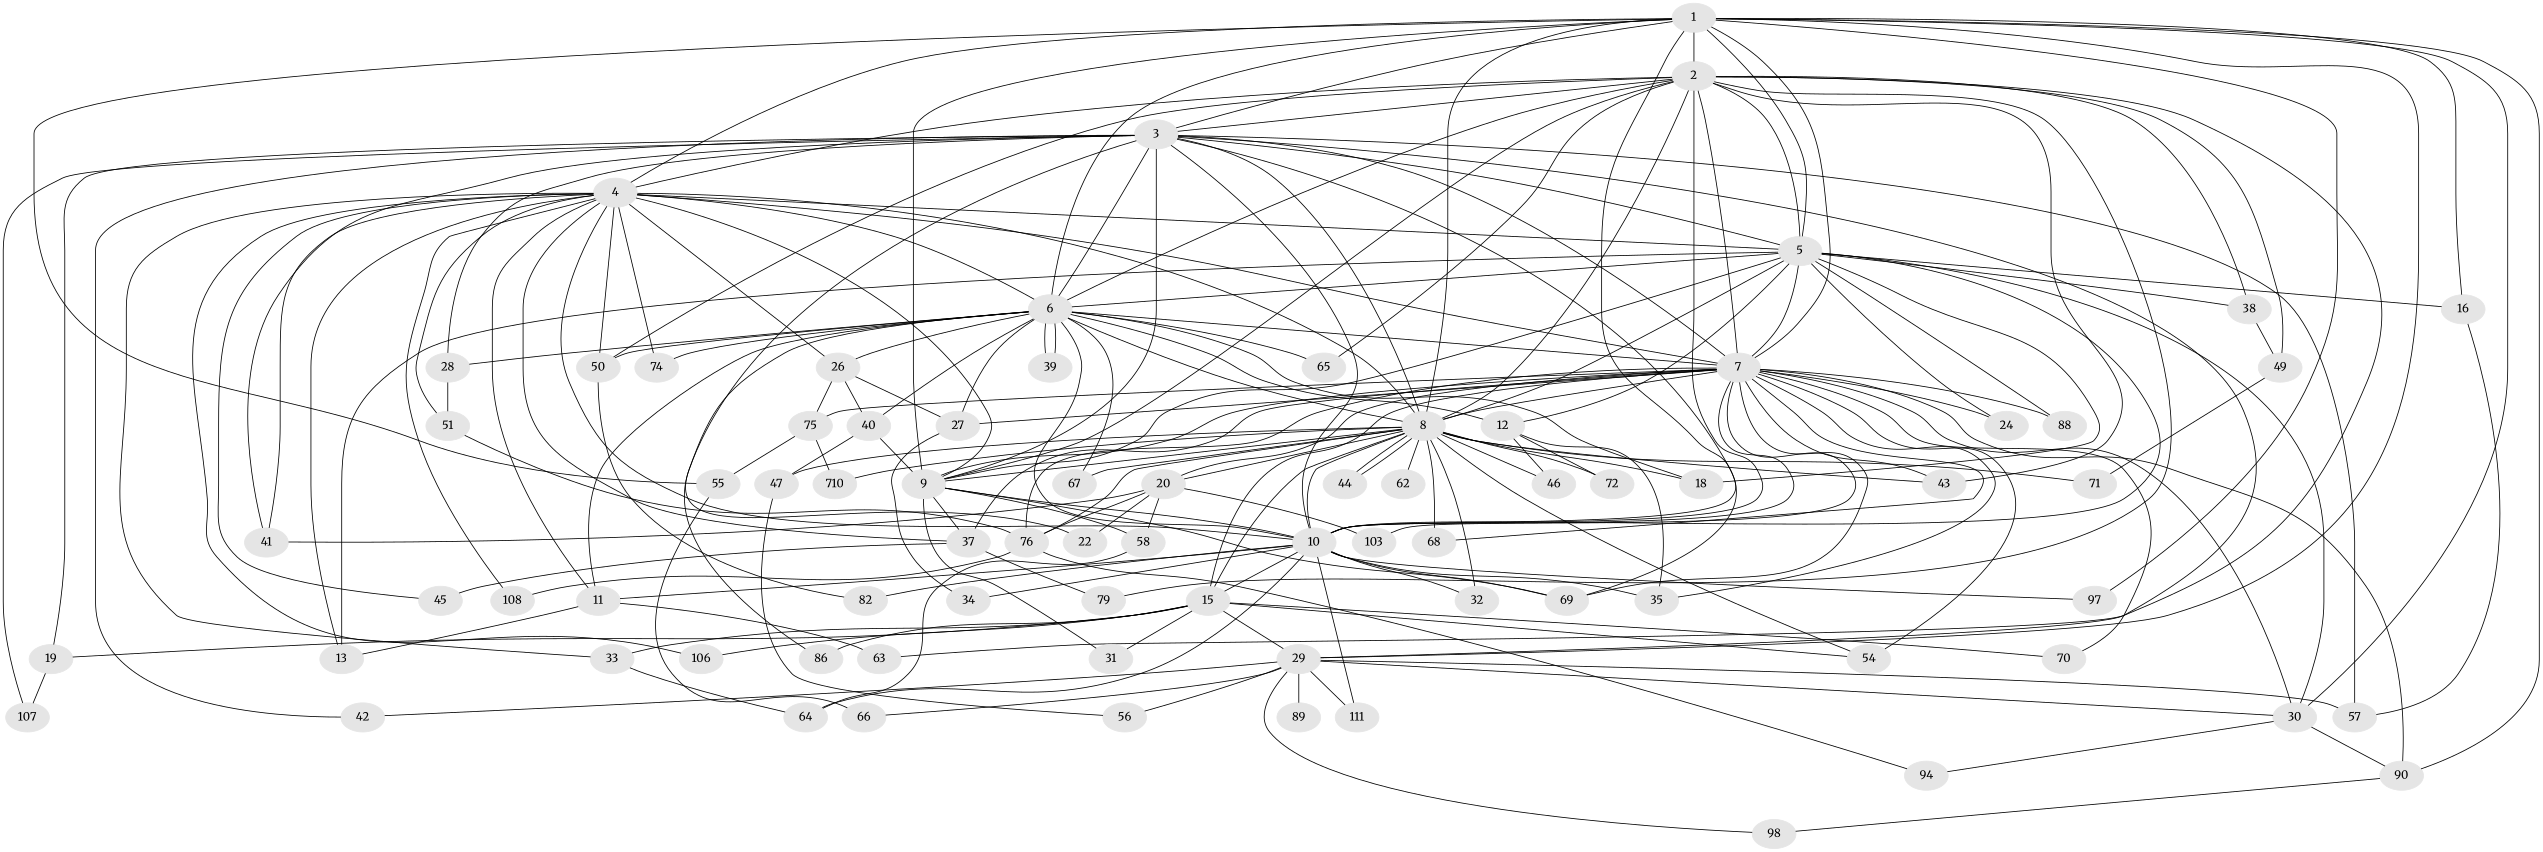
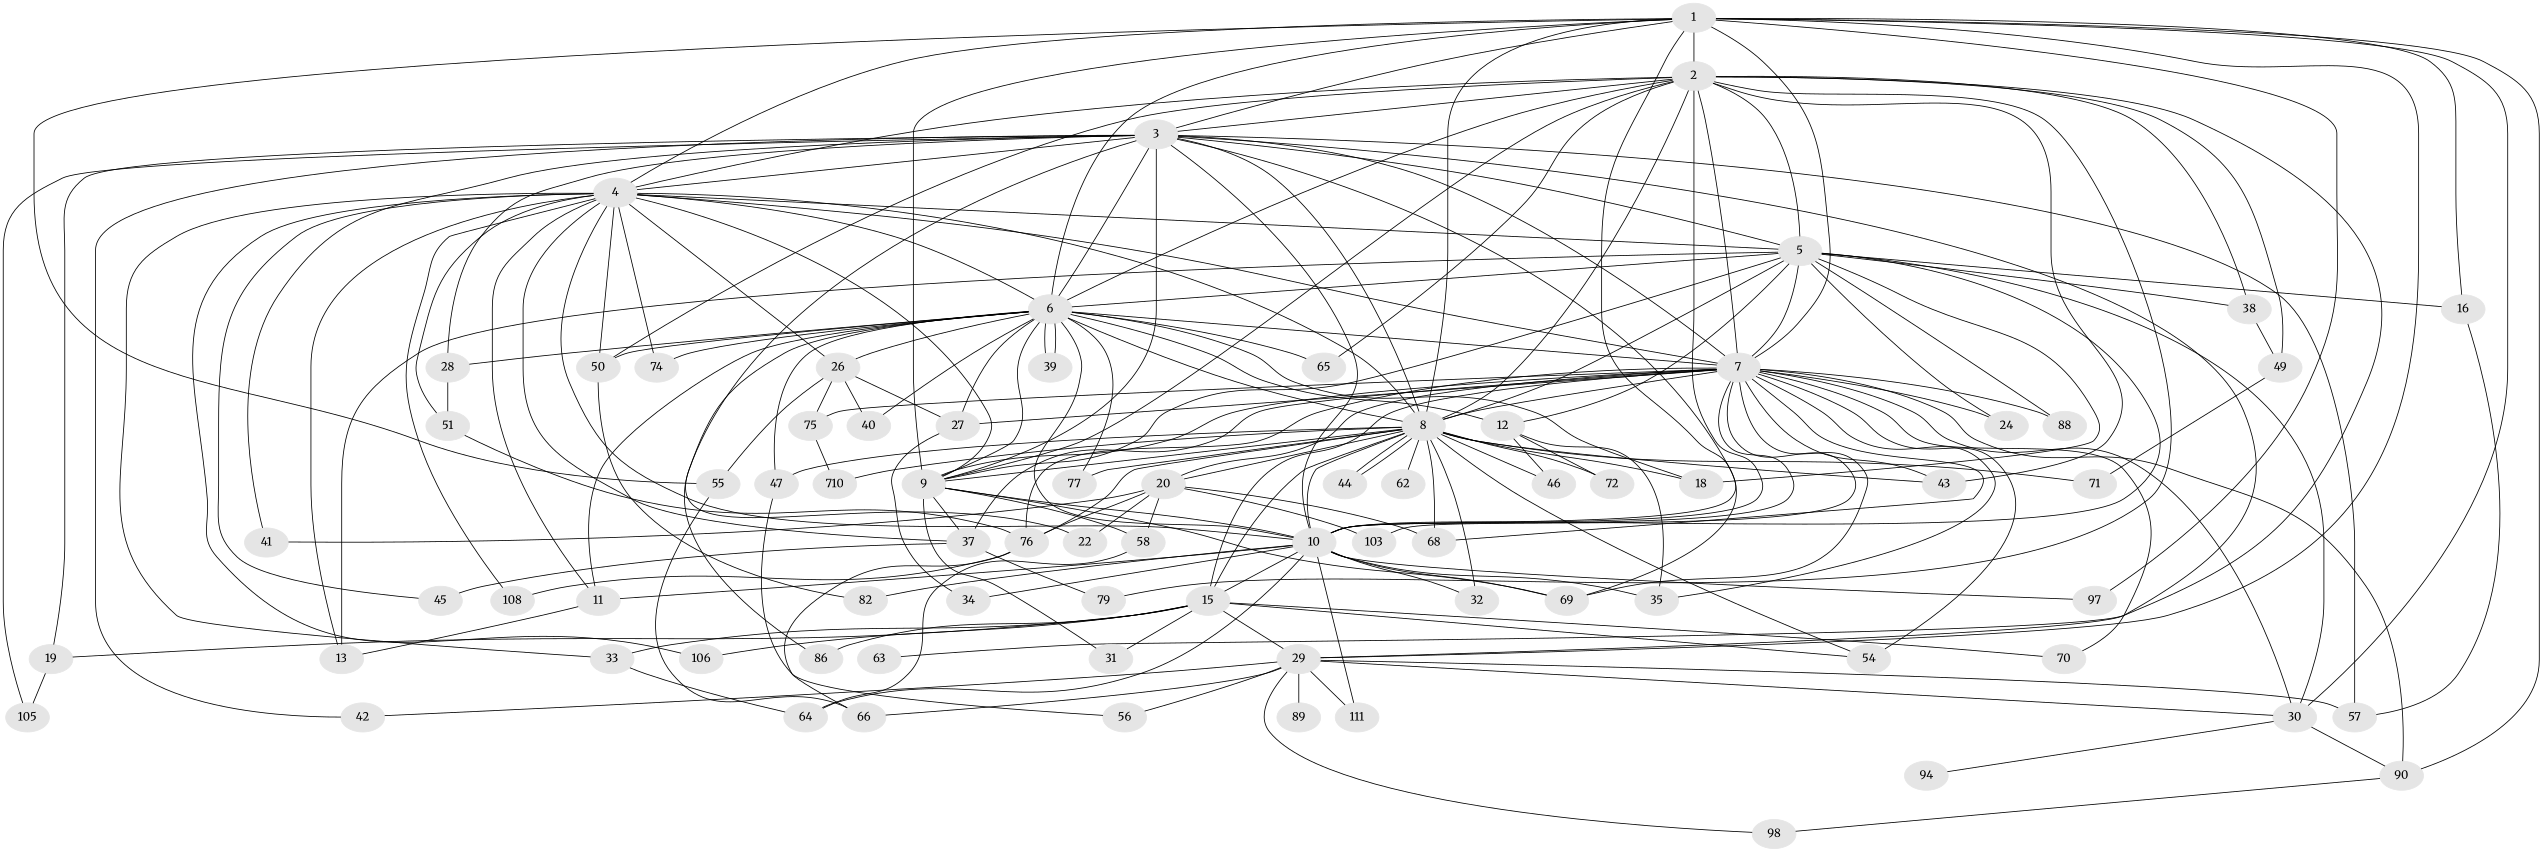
(1786, 120) -> none
(285, 298) -> (886, 164)
(892, 450) -> (1022, 414)
(827, 452) -> (821, 346)
(764, 455) -> (769, 423)
(1075, 484) -> (1075, 484)
none -> (1297, 503)
(743, 619) -> none
(1479, 645) -> (816, 600)
(28, 717) -> (28, 717)
